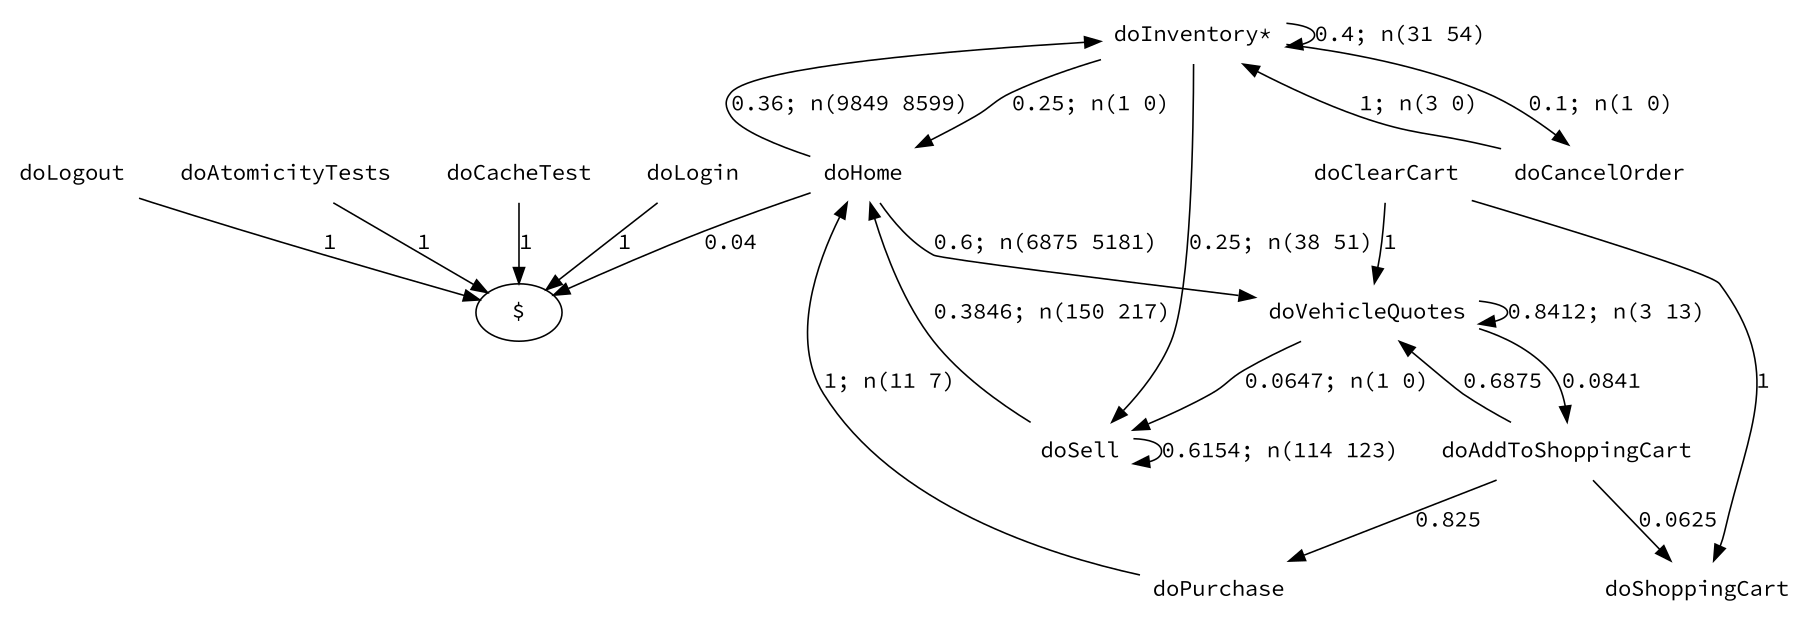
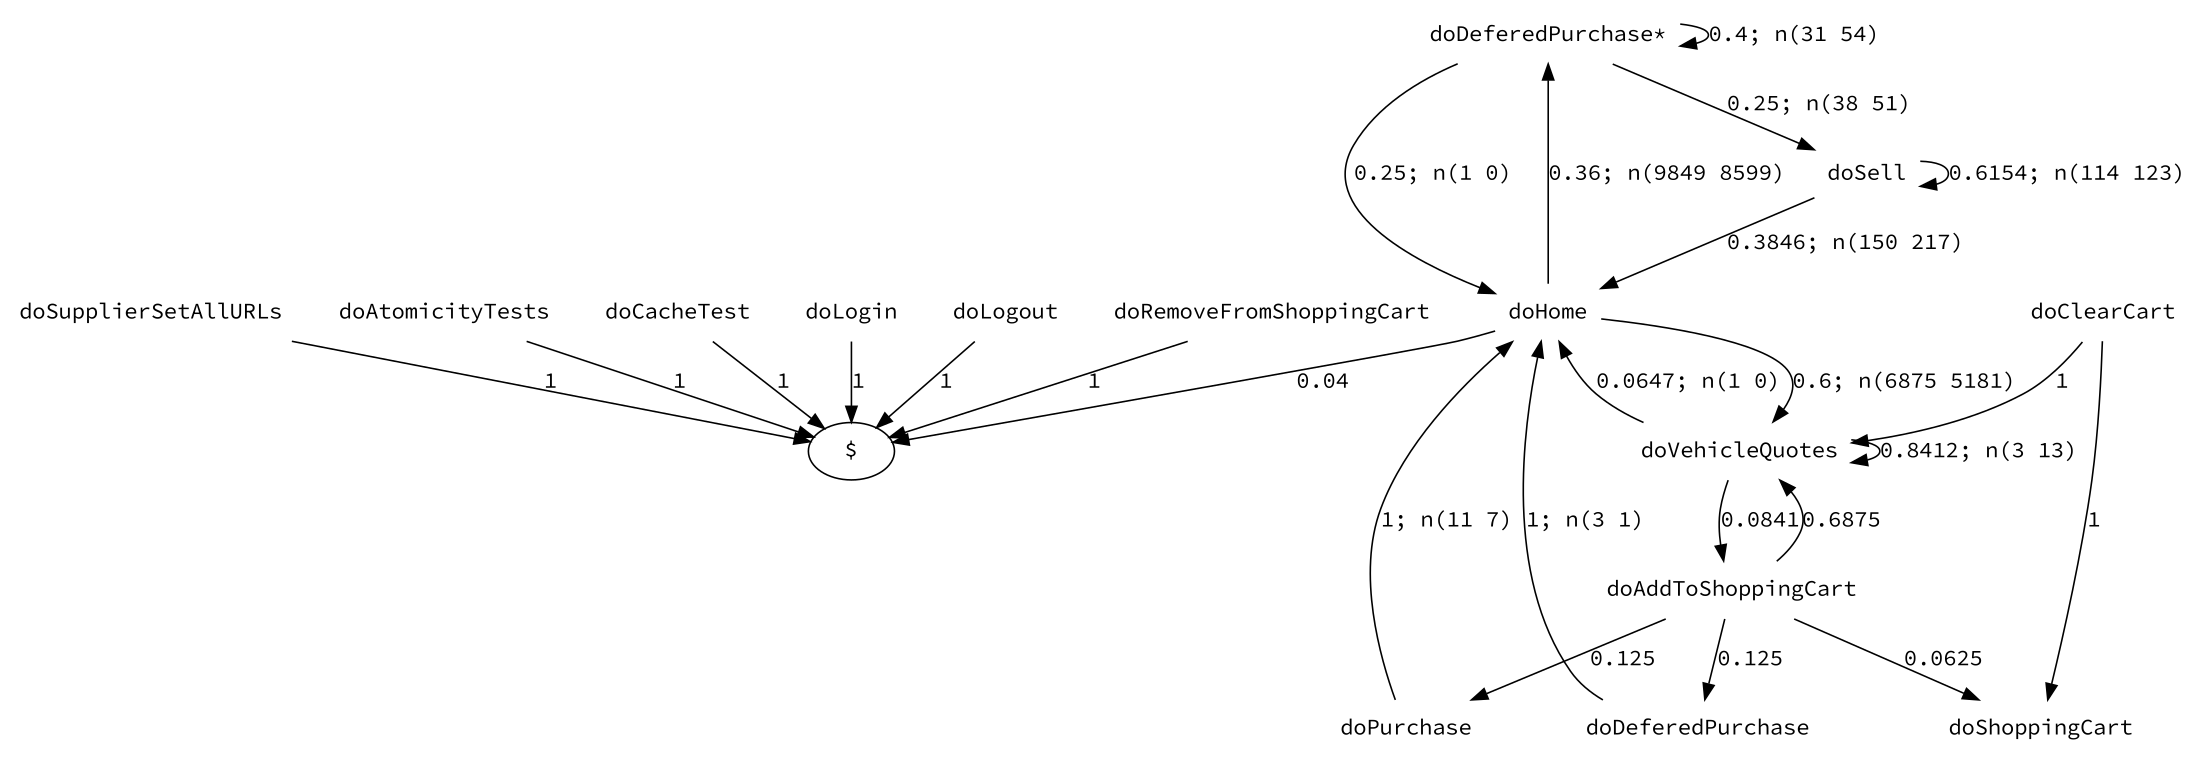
(1193, 35) -> (1548, 35)
(1600, 174) -> none
none -> (151, 313)
none -> (1272, 313)
(1225, 384) -> (1599, 396)
(1449, 521) -> (1623, 659)
none -> (1698, 729)
